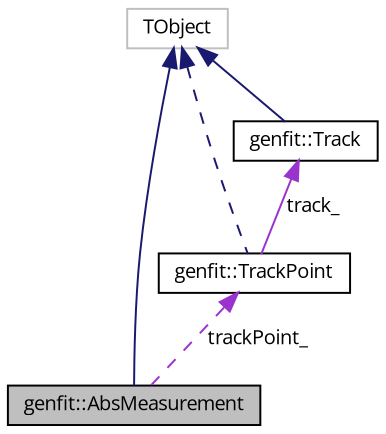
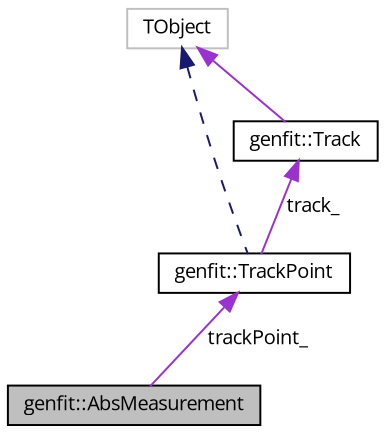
(249, 91) -> (249, 91)
(143, 225) -> none
(187, 347) -> (187, 347)
